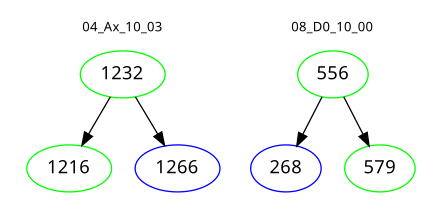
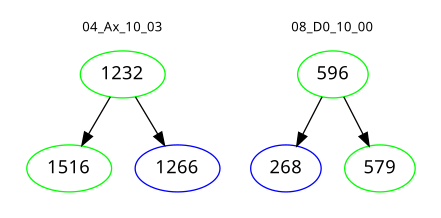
(333, 74) -> (333, 74)
(69, 168) -> (69, 168)
